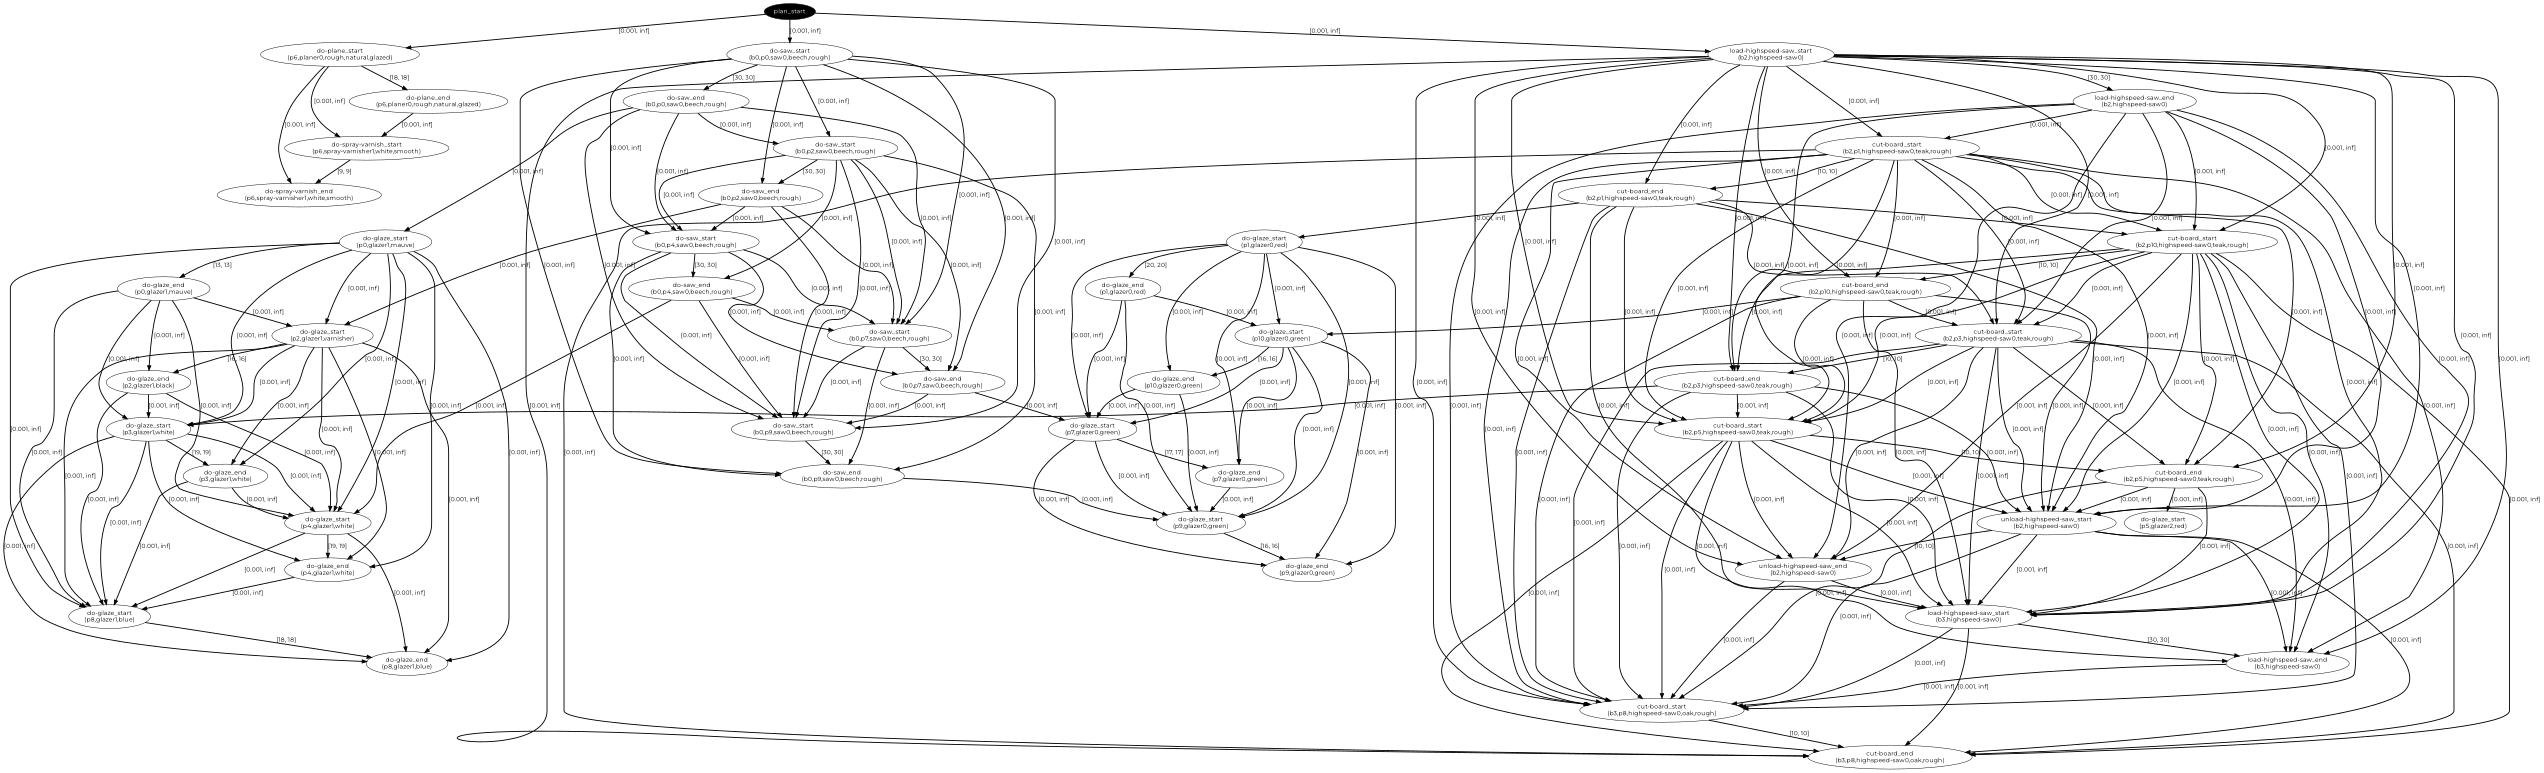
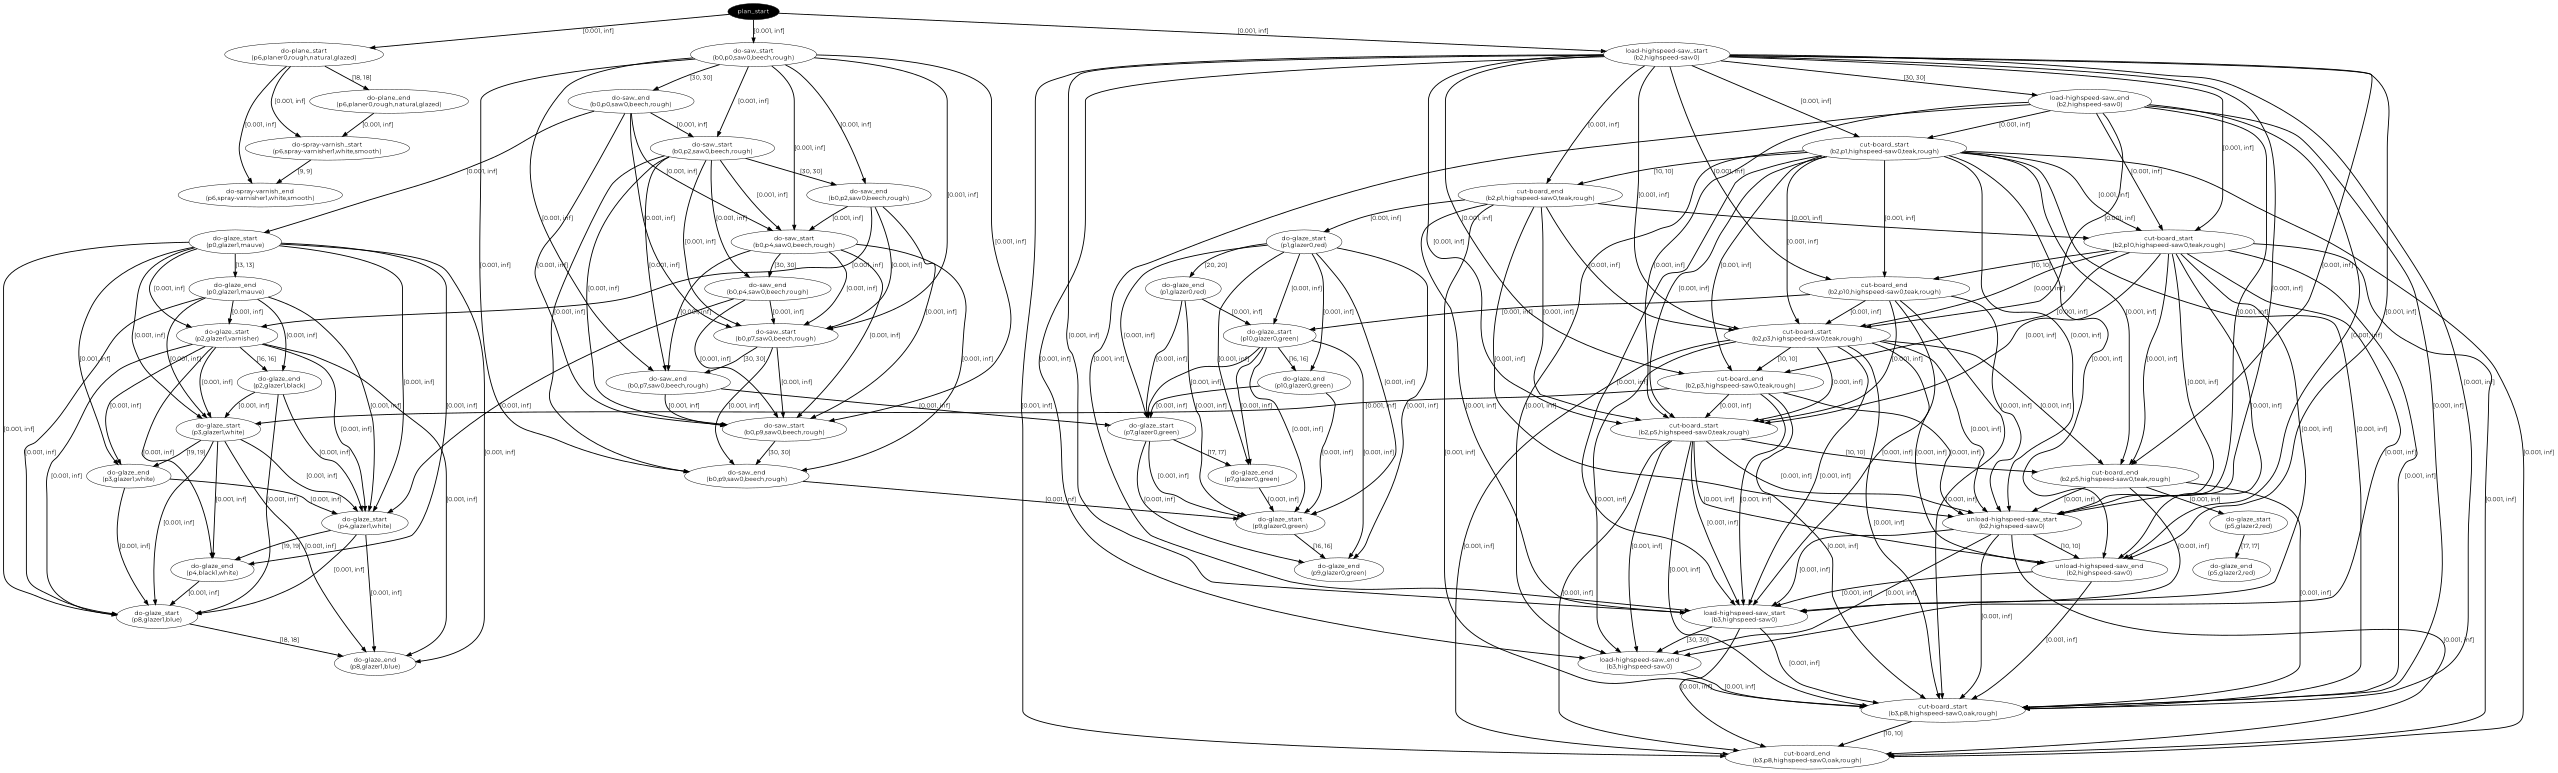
(328, 570) -> (212, 570)
none -> (2232, 570)
